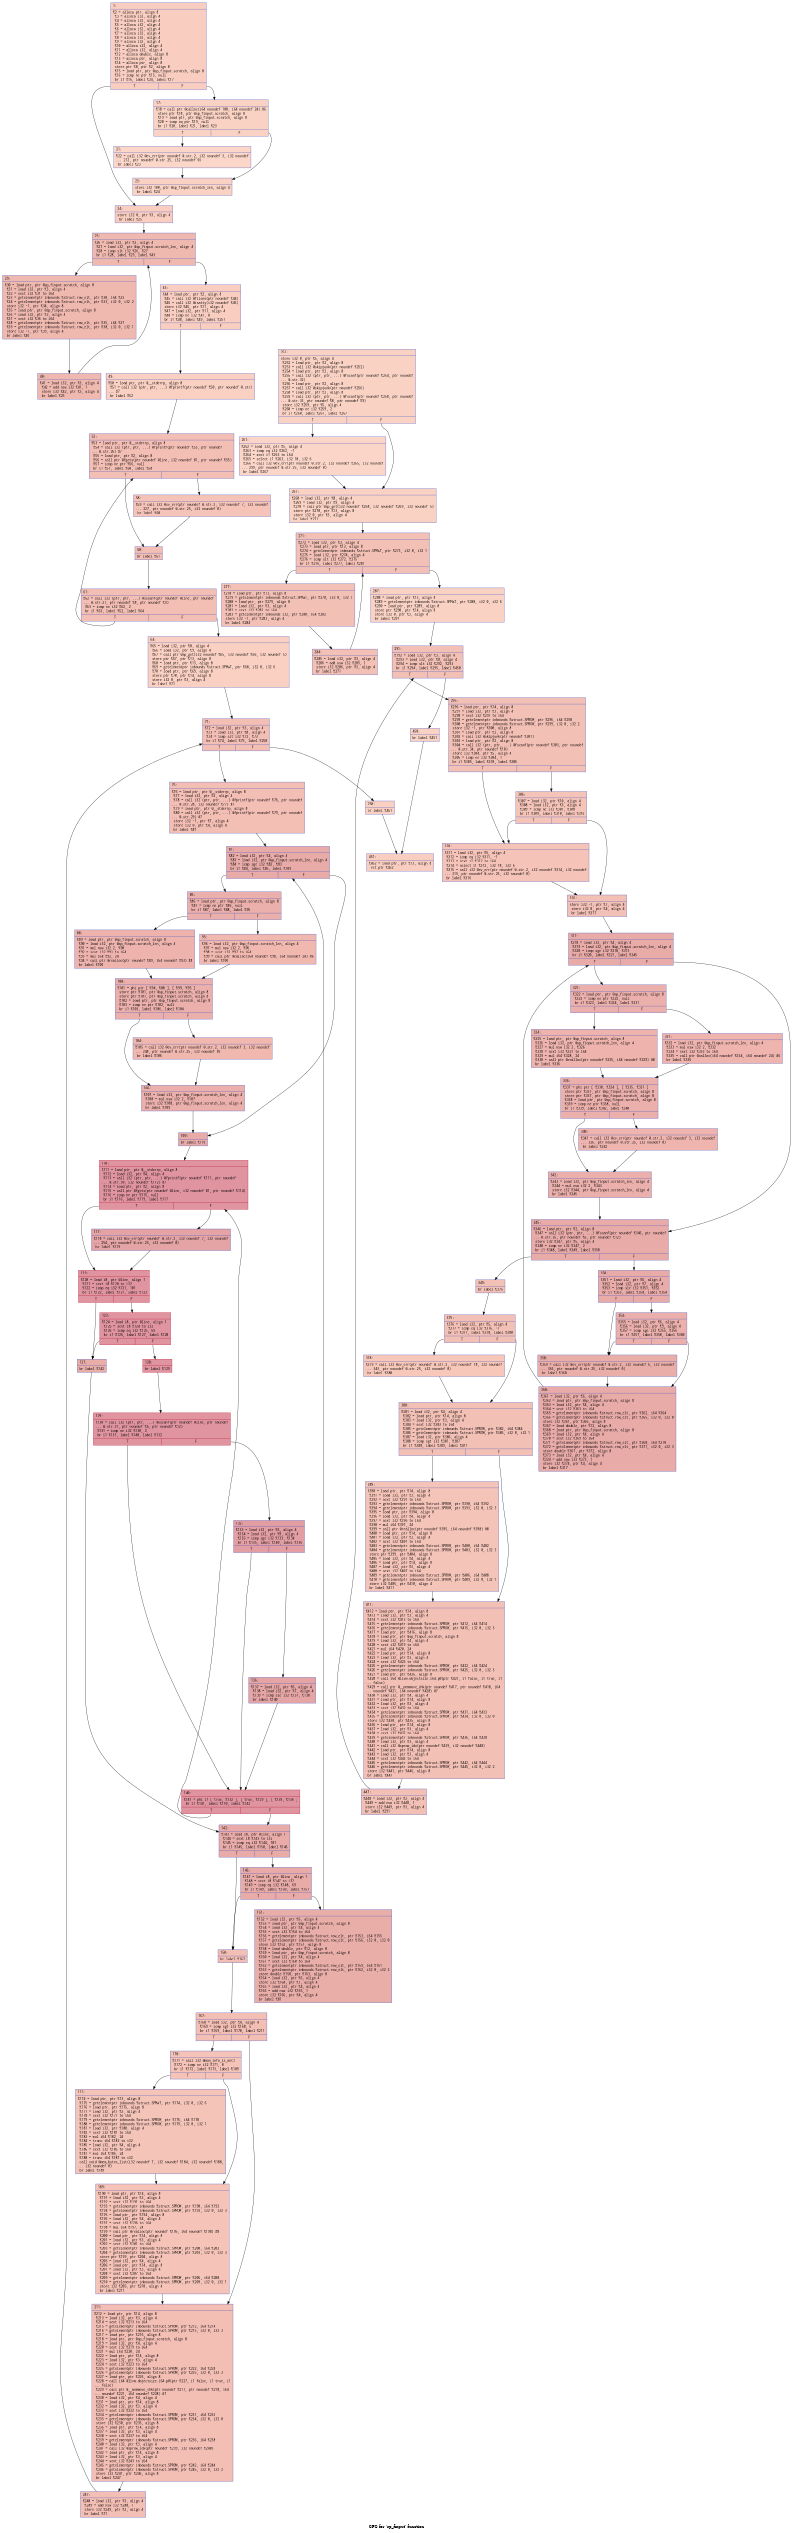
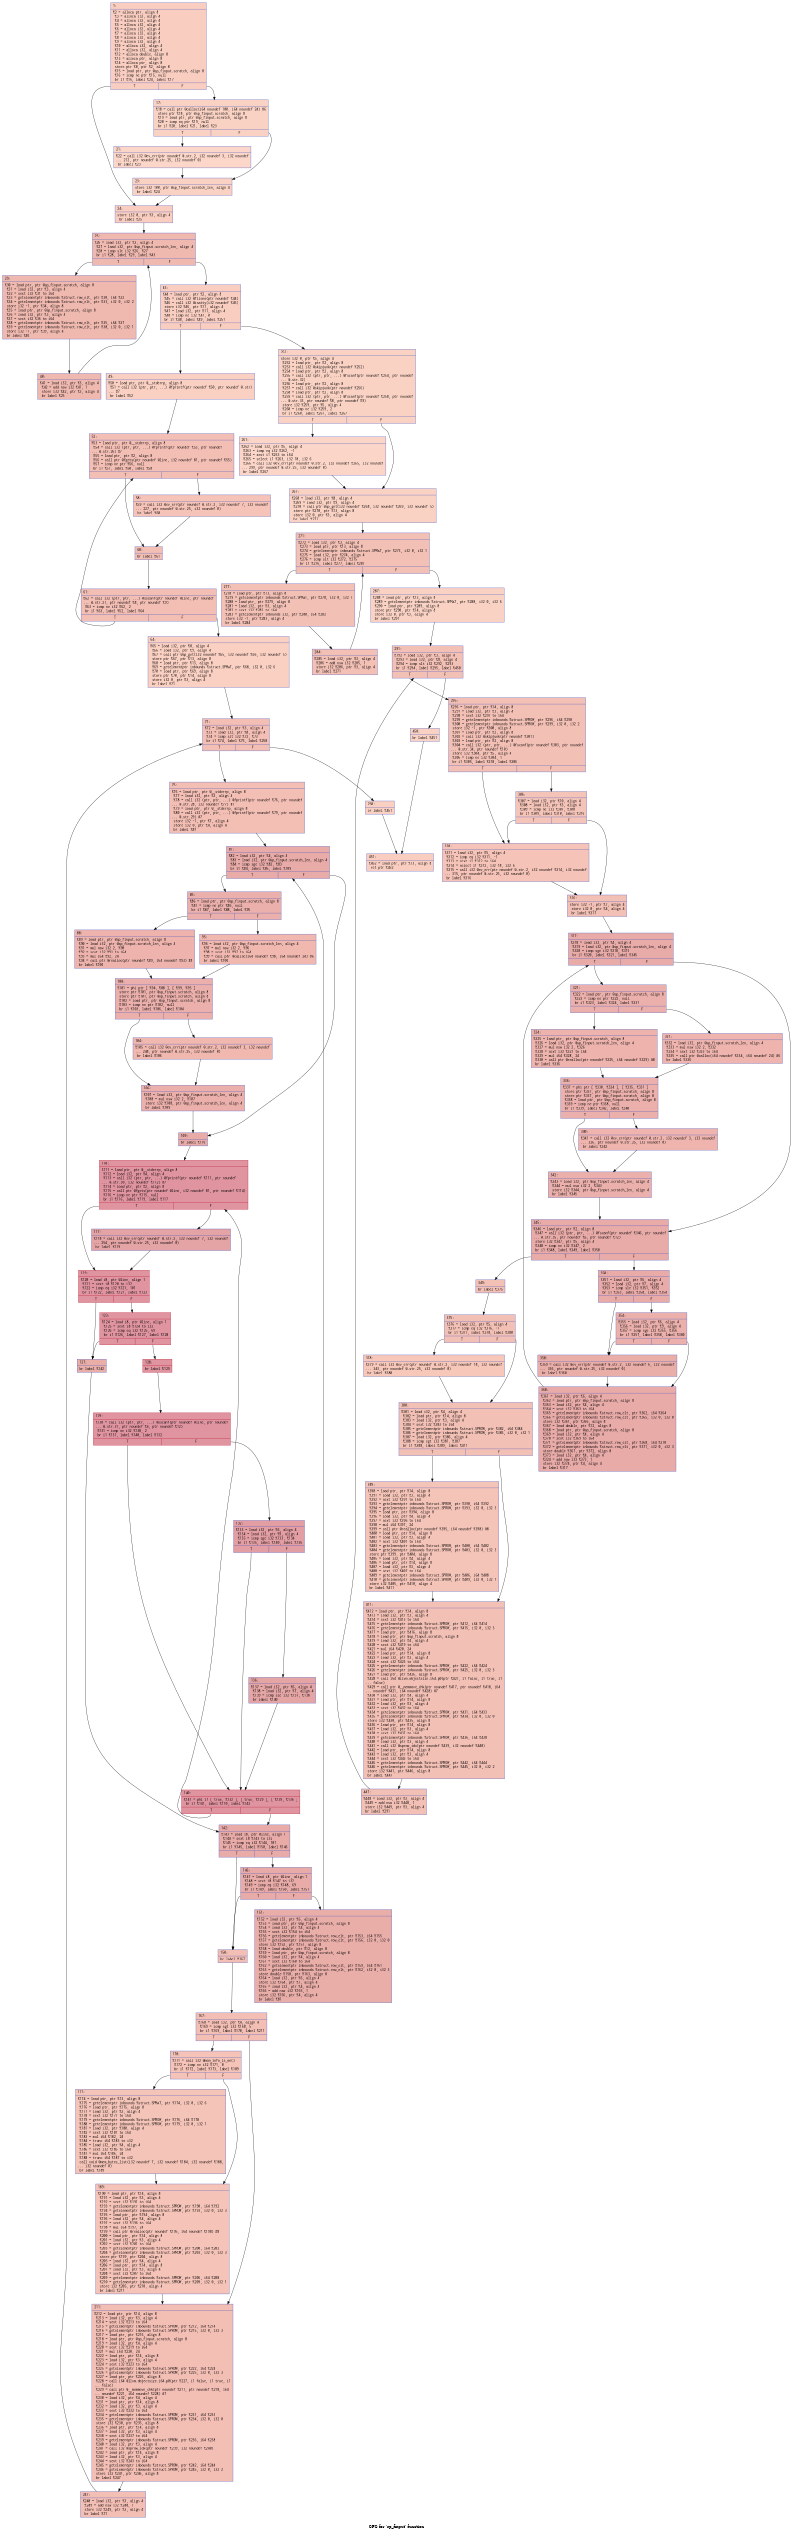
none -> (273, 333)
